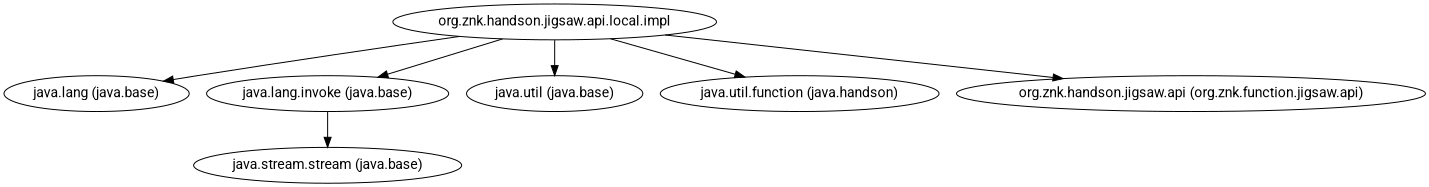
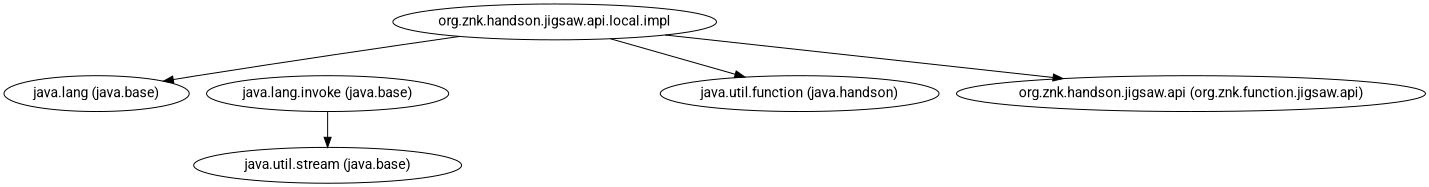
(445, 57) -> none
(555, 94) -> none
(328, 165) -> (328, 165)
